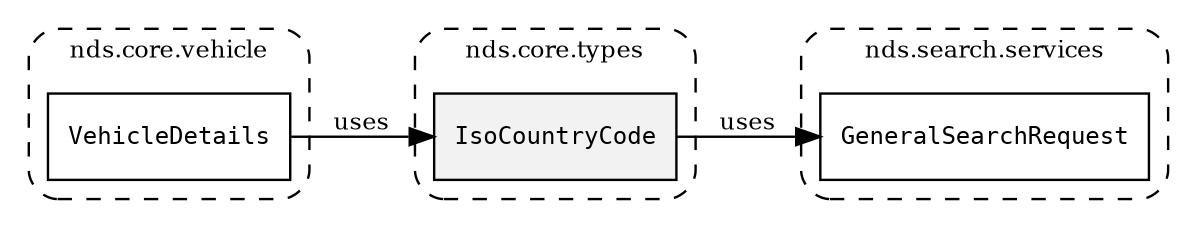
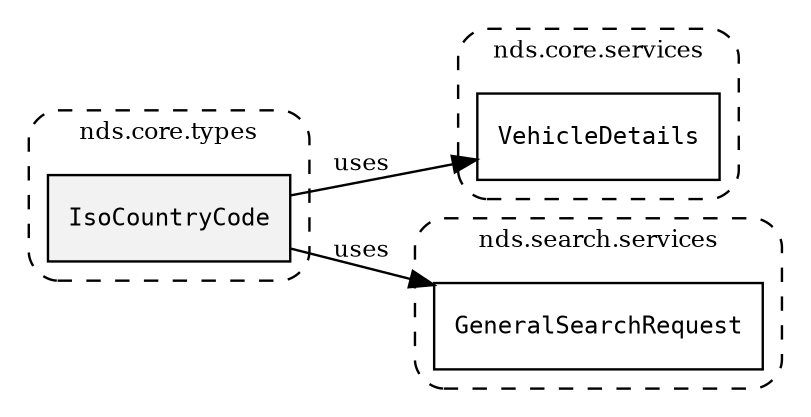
(169, 52) -> (598, 52)
(350, 137) -> (372, 180)
